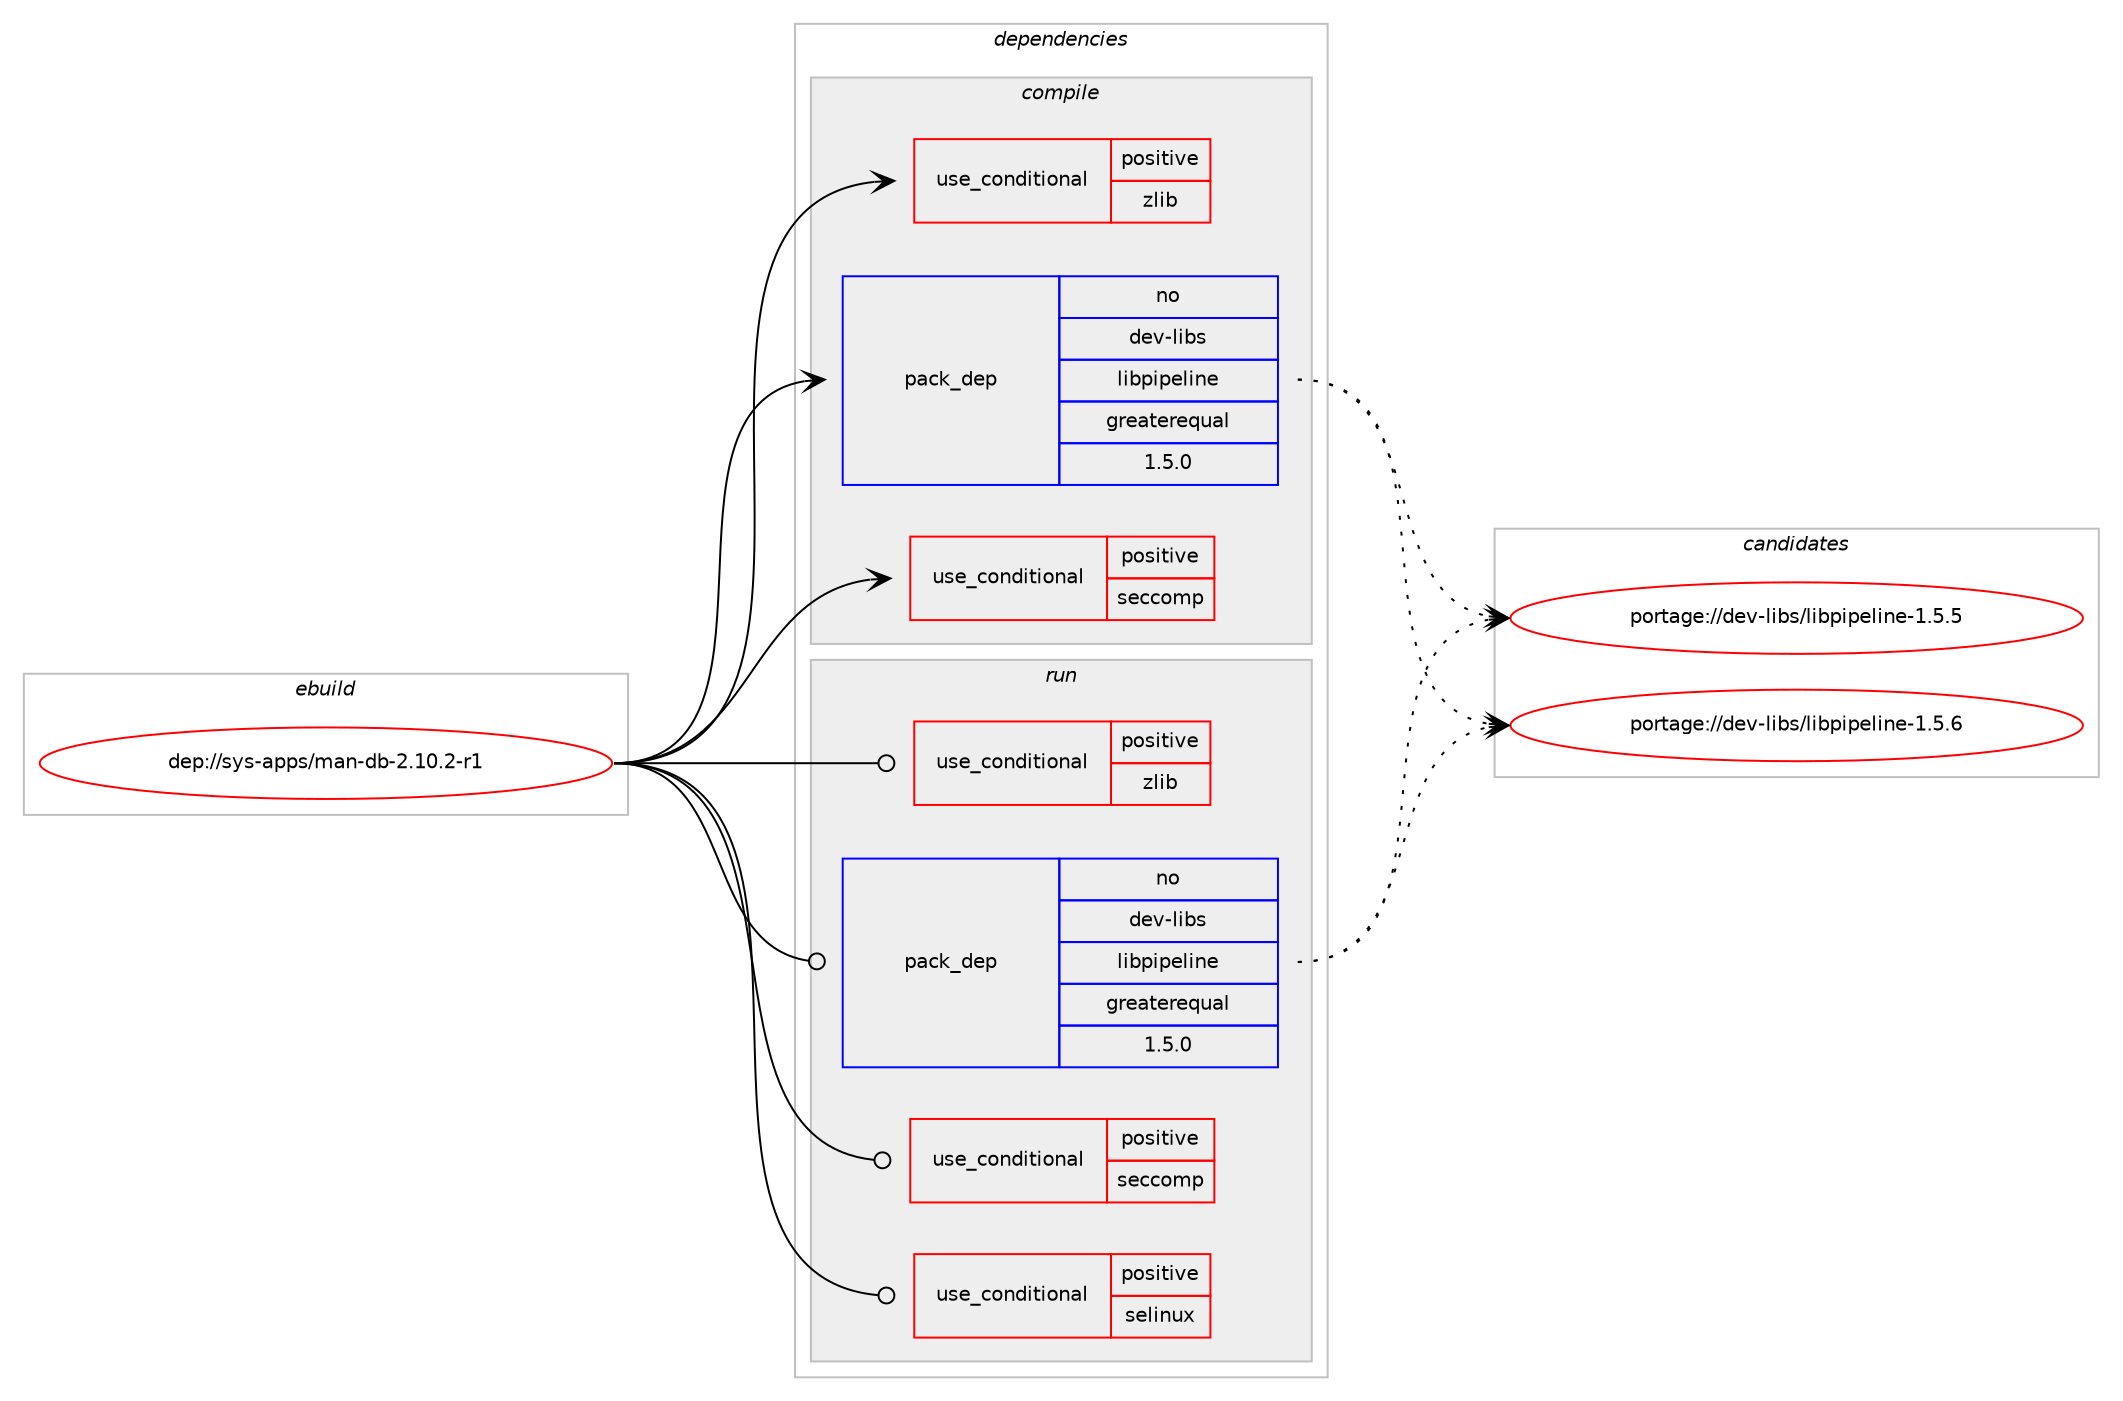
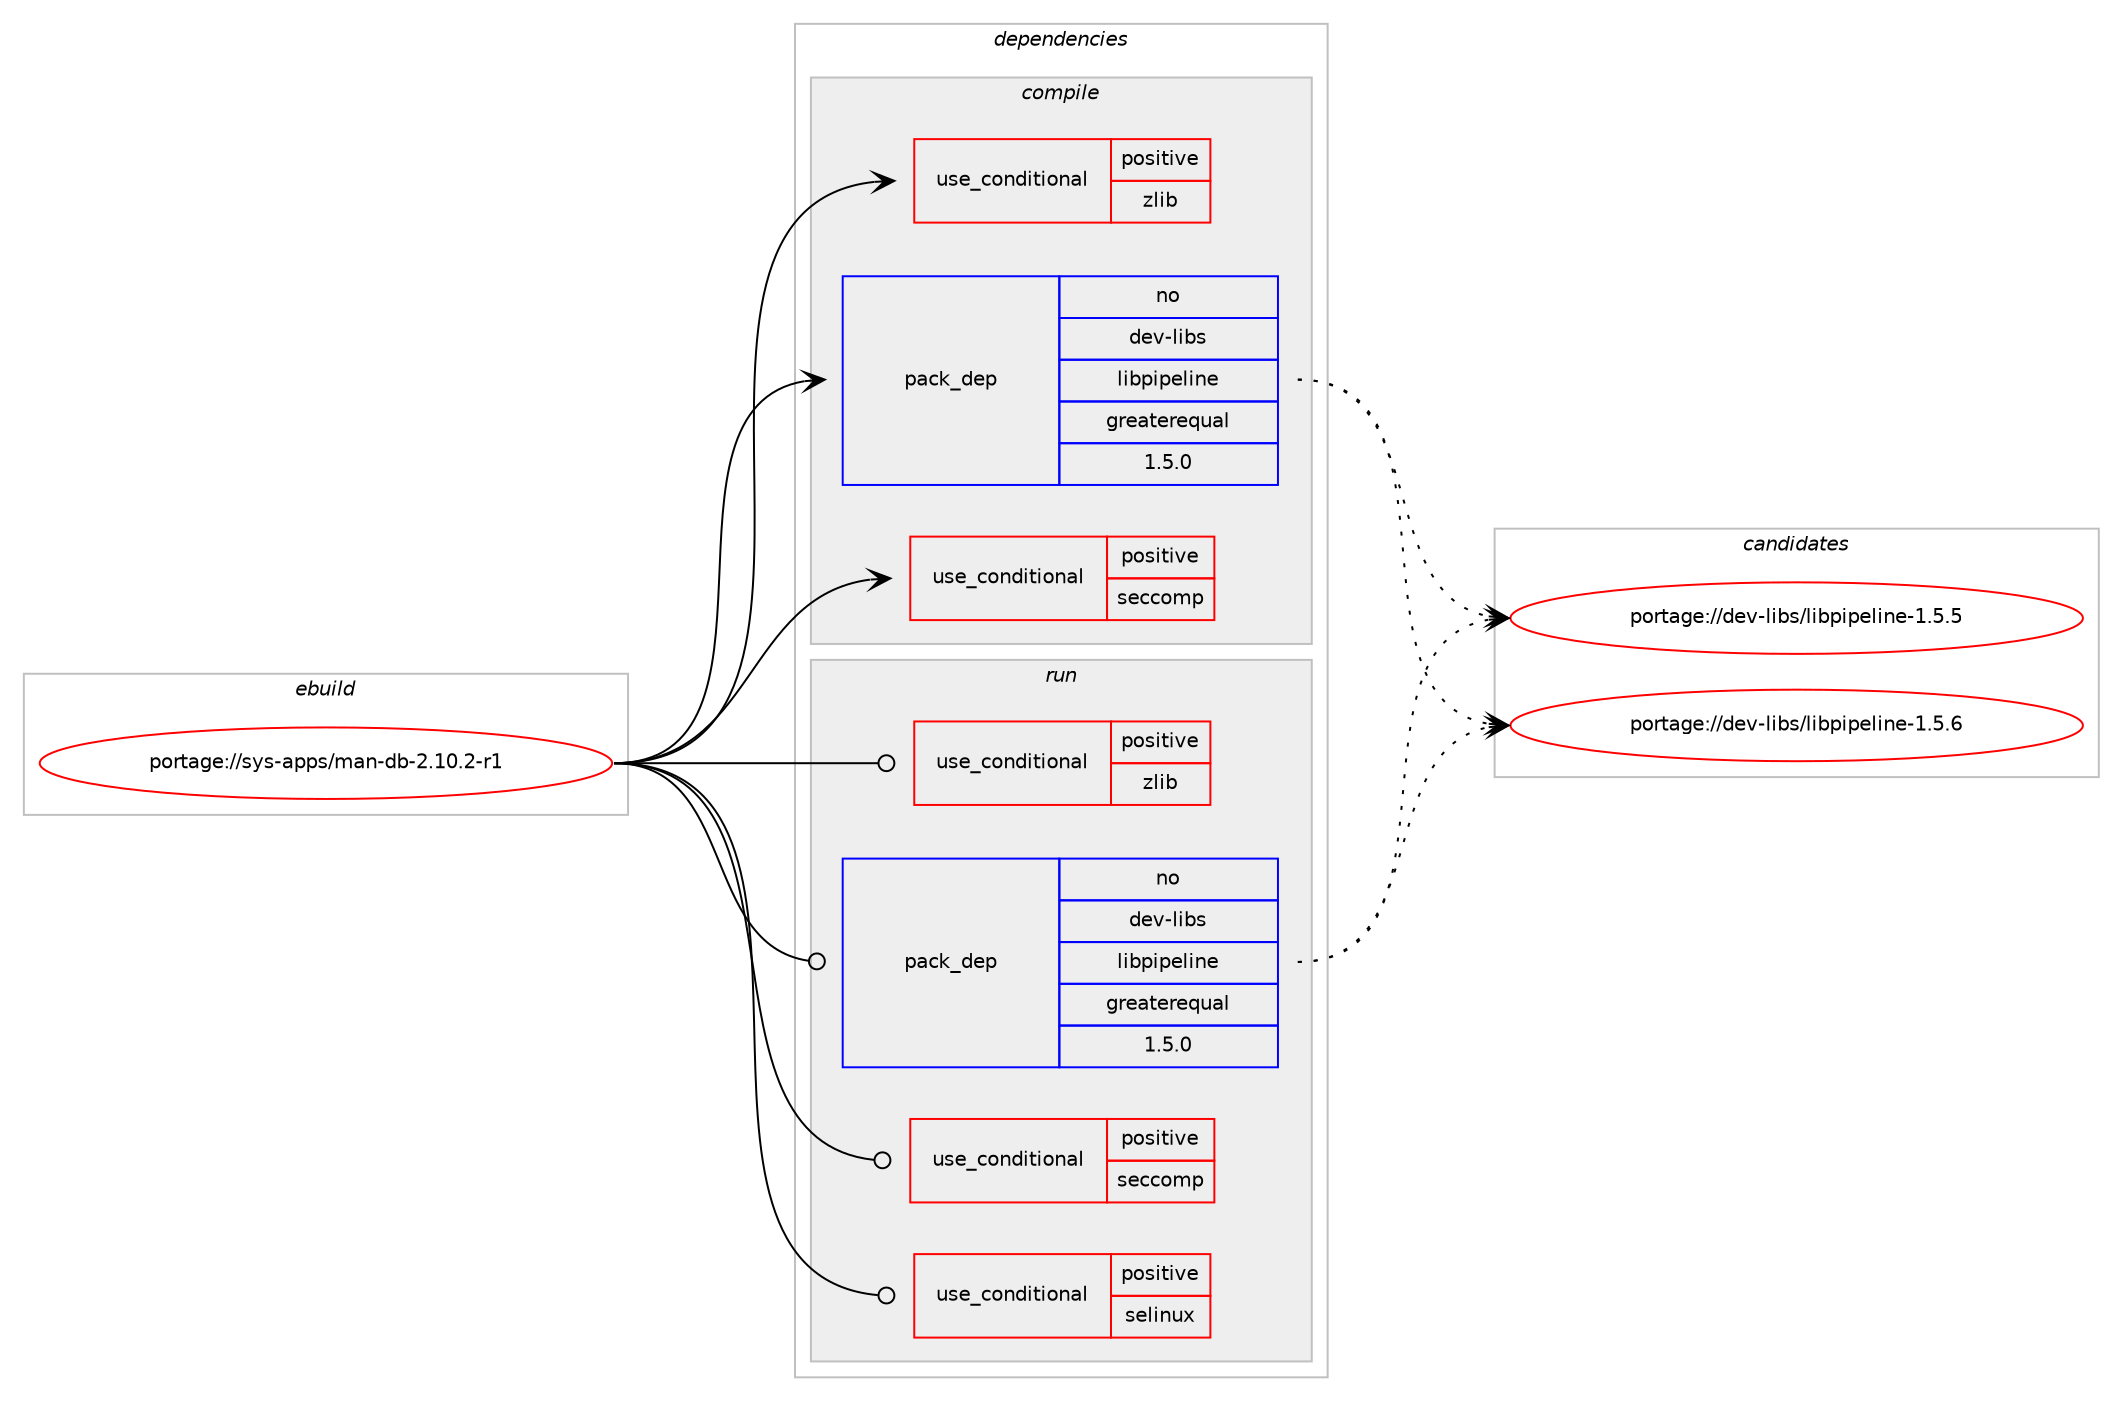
(326, 763) -> (326, 763)
